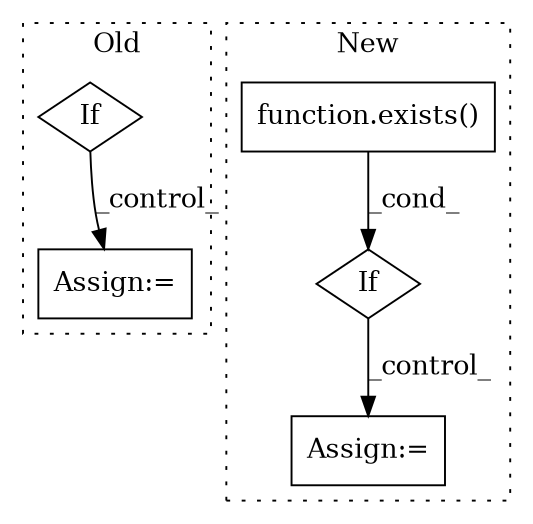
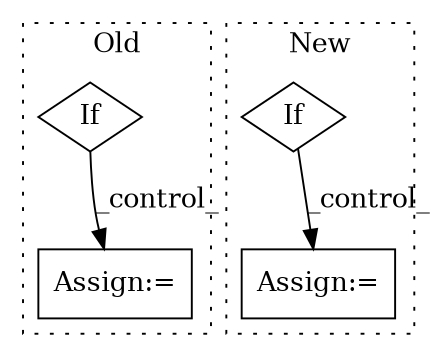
(368, 117) -> none
